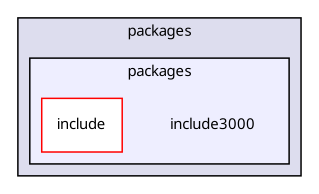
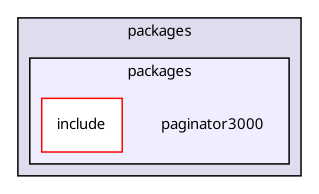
(213, 125) -> (213, 125)
